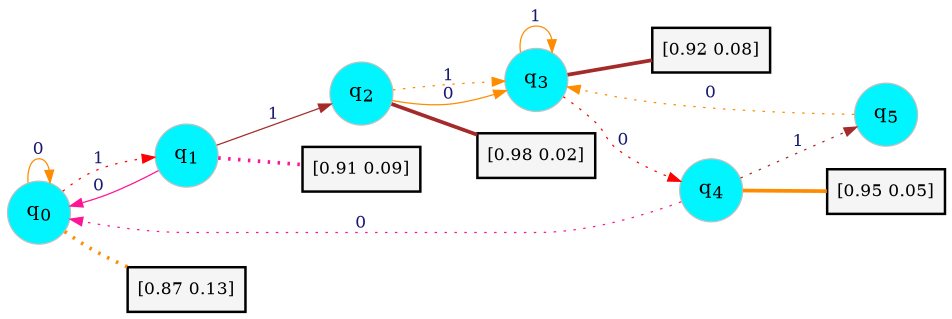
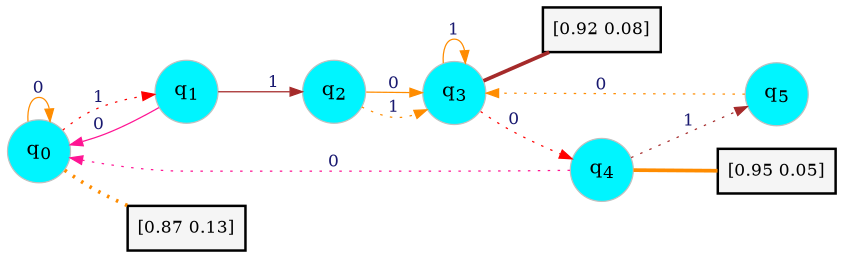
(536, 156) -> none
(361, 169) -> none
